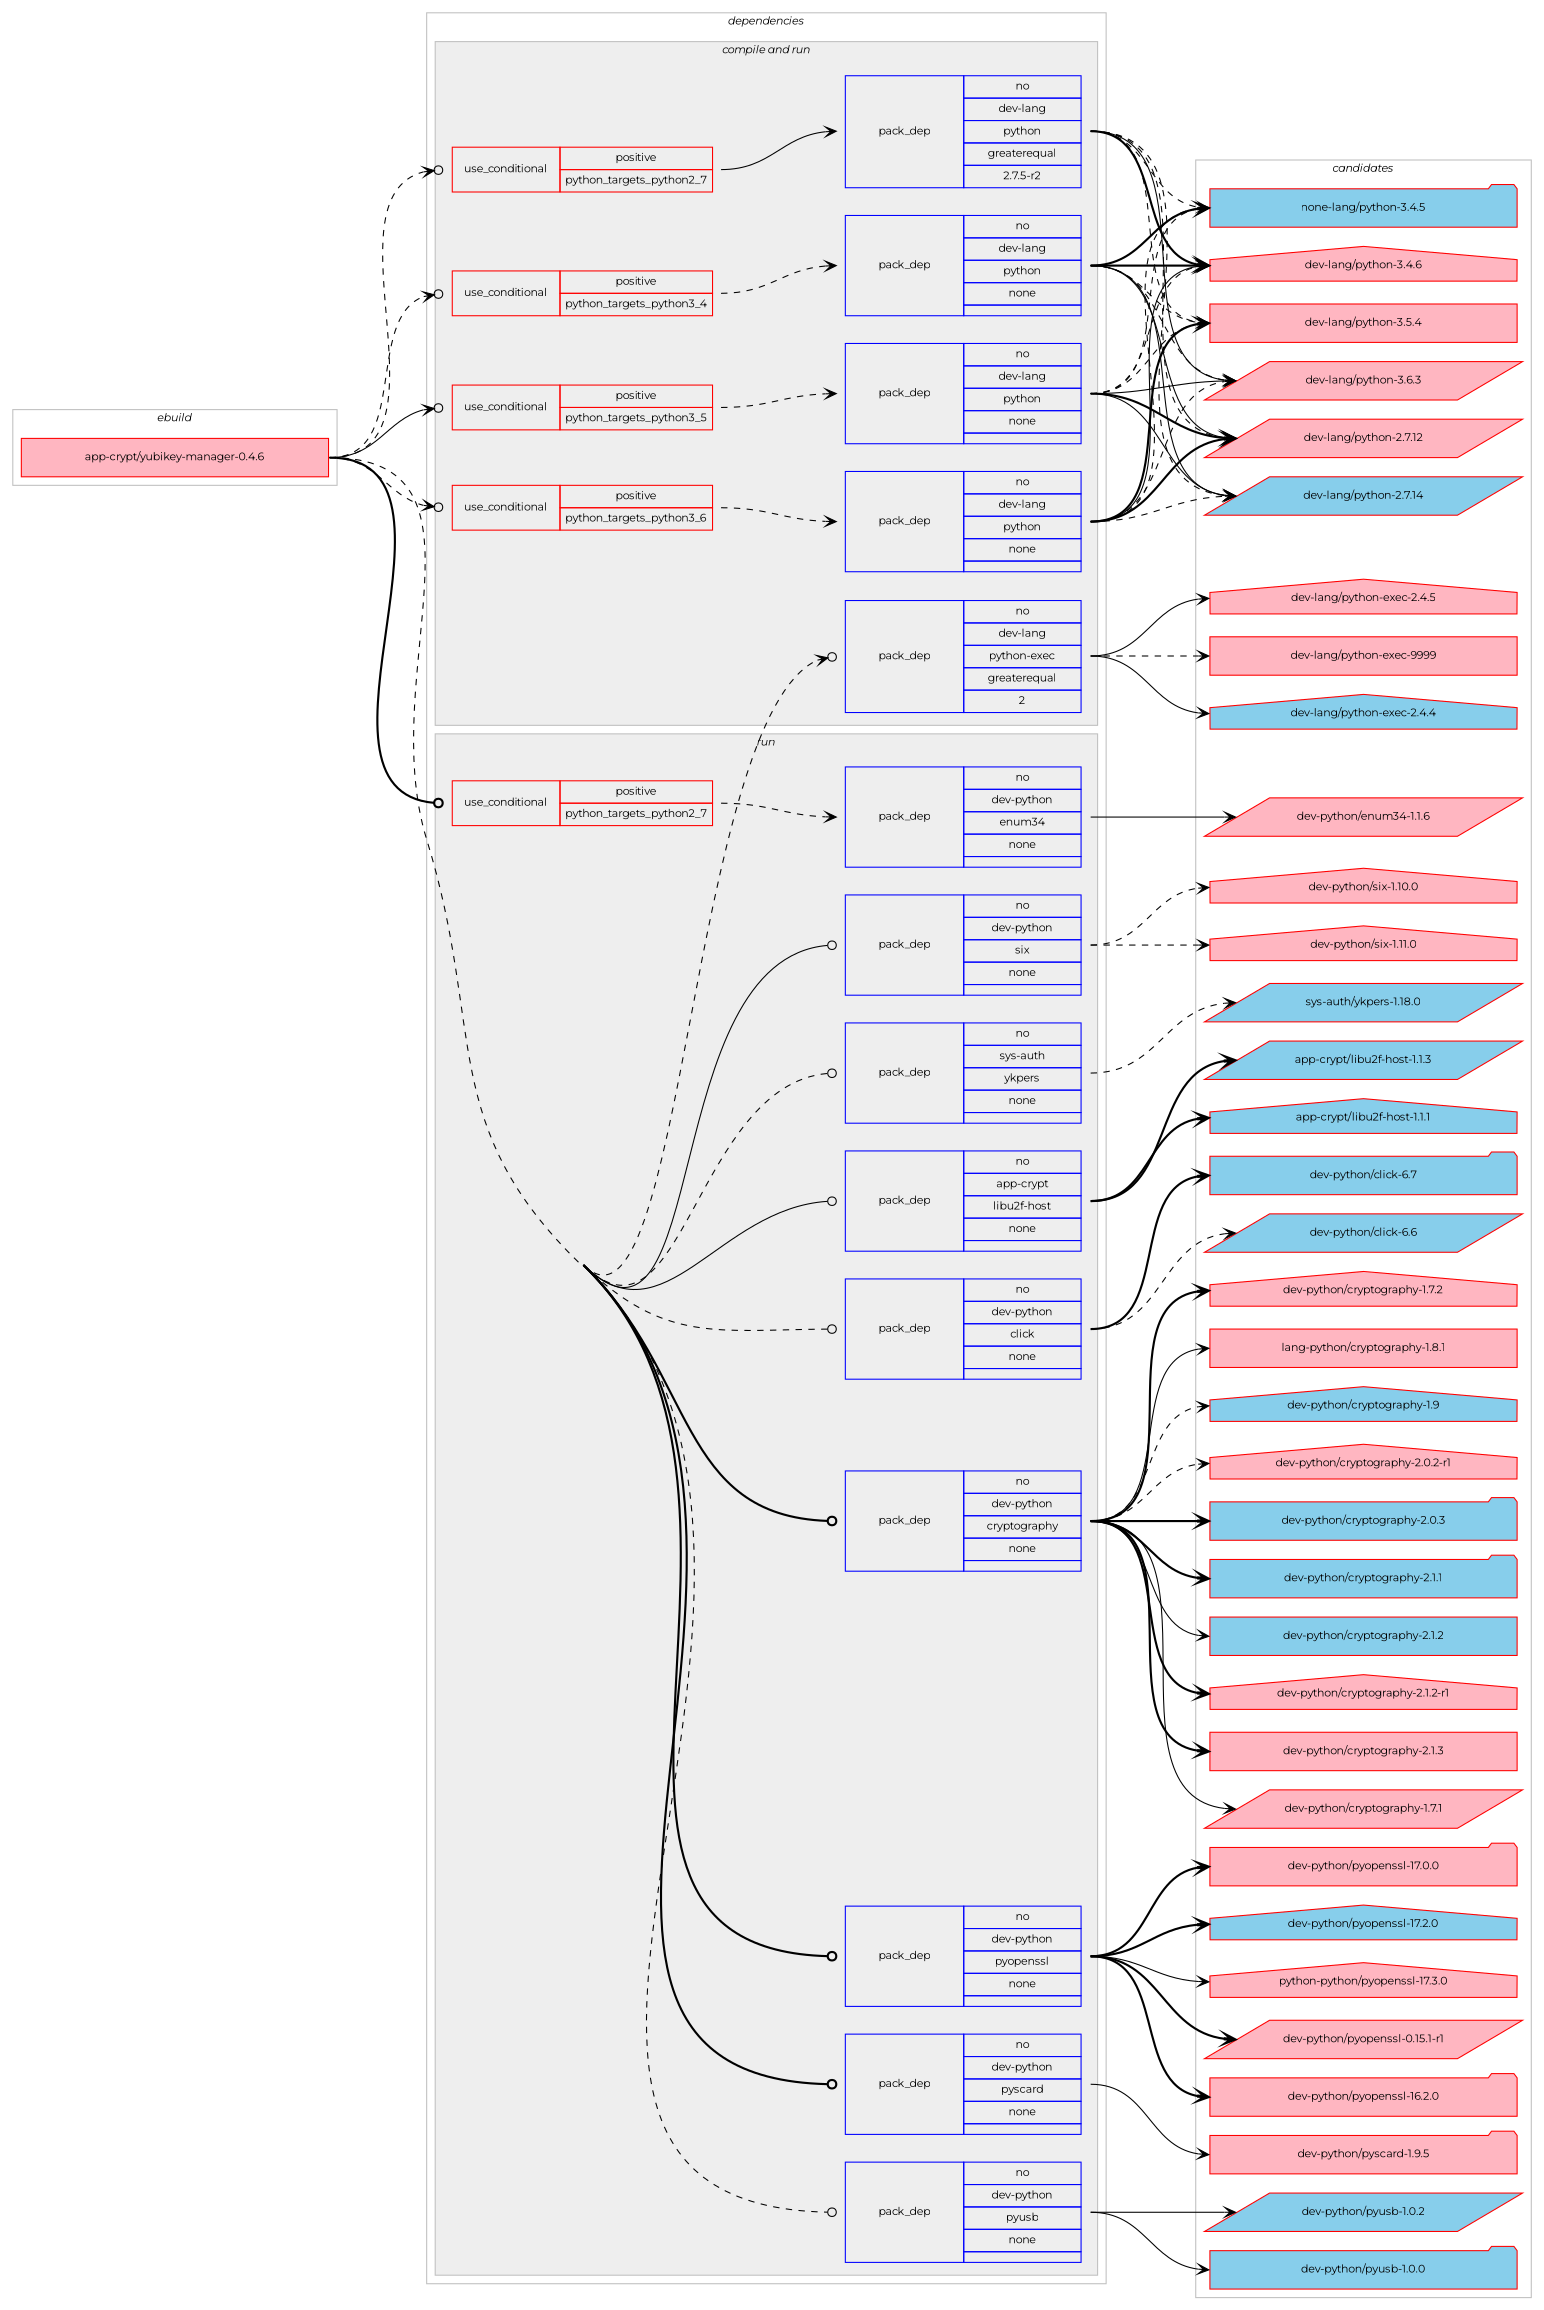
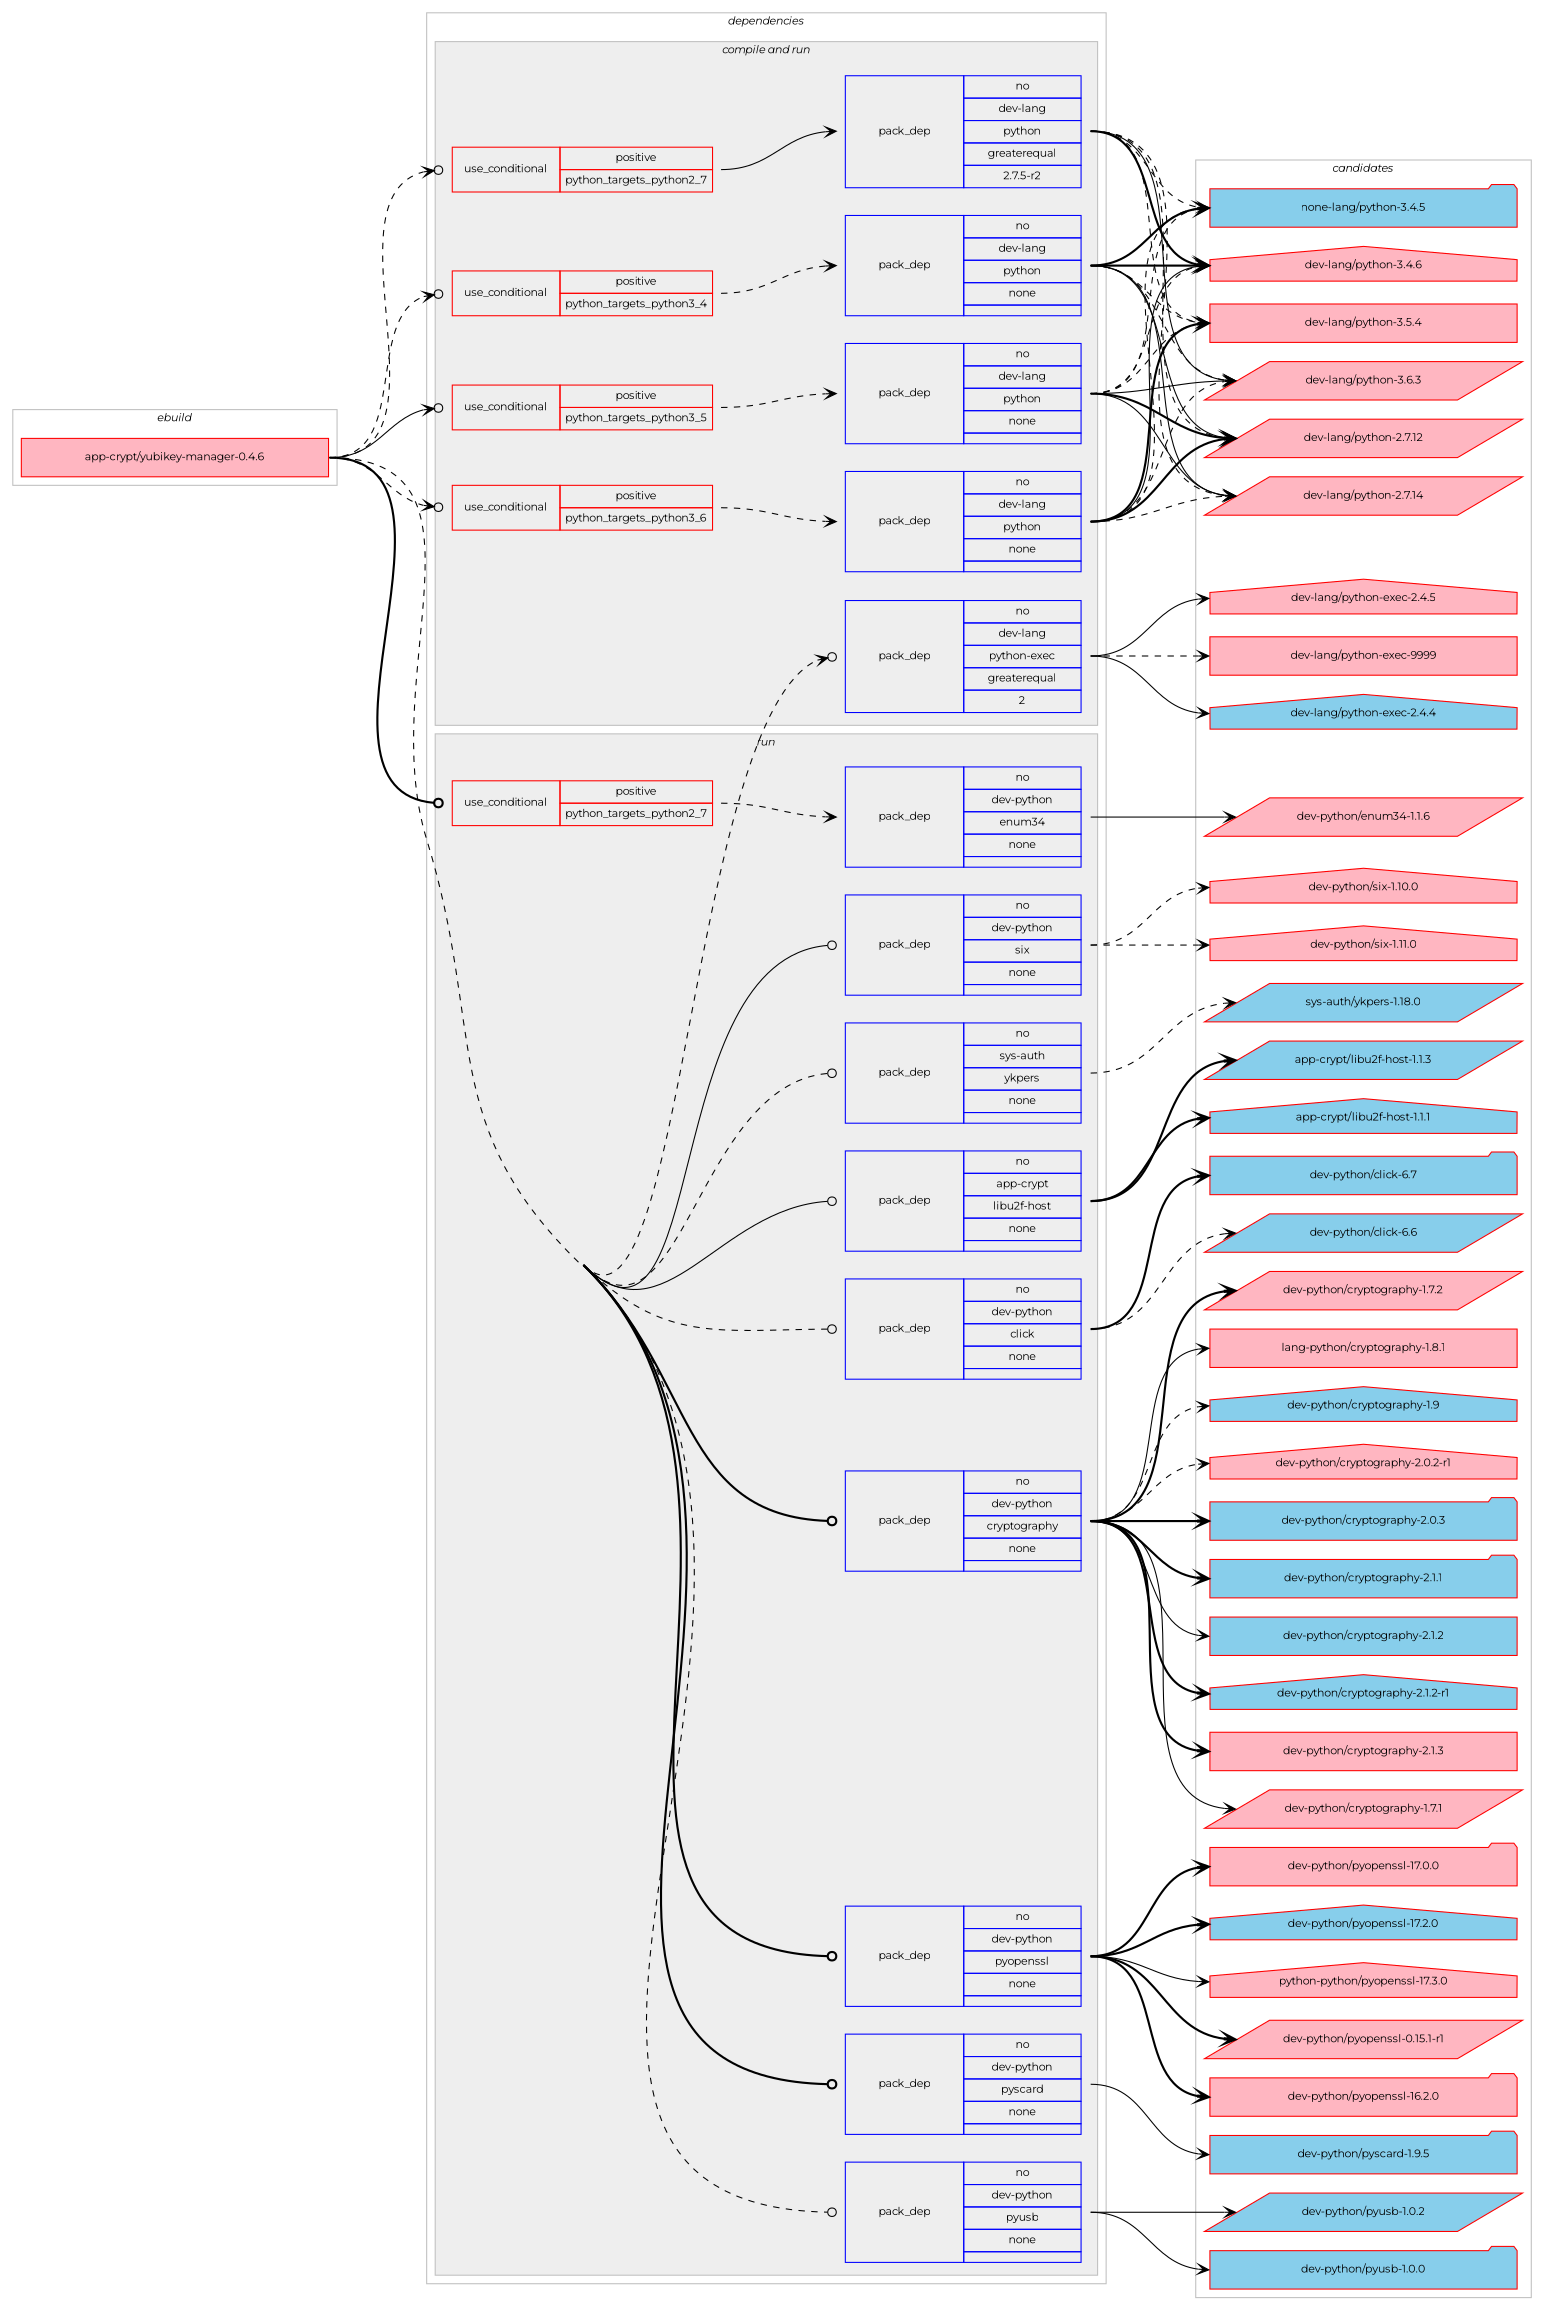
(1364, 496) -> (1364, 496)
(1364, 1291) -> (1364, 1291)
(1364, 1694) -> (1364, 1694)
(1364, 2155) -> (1364, 2155)
